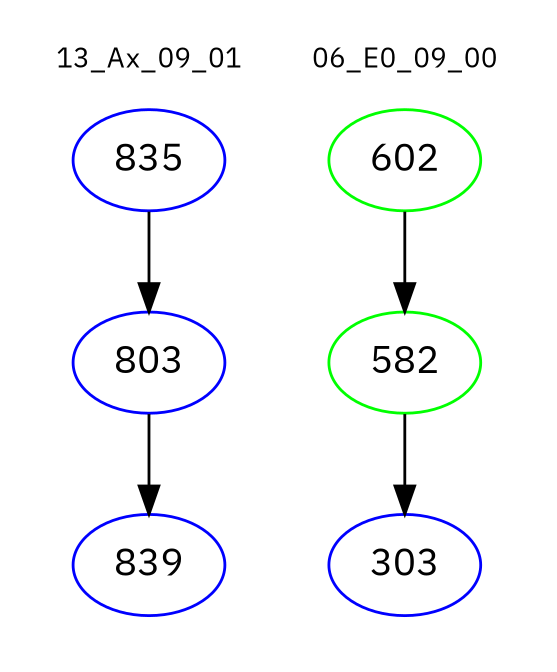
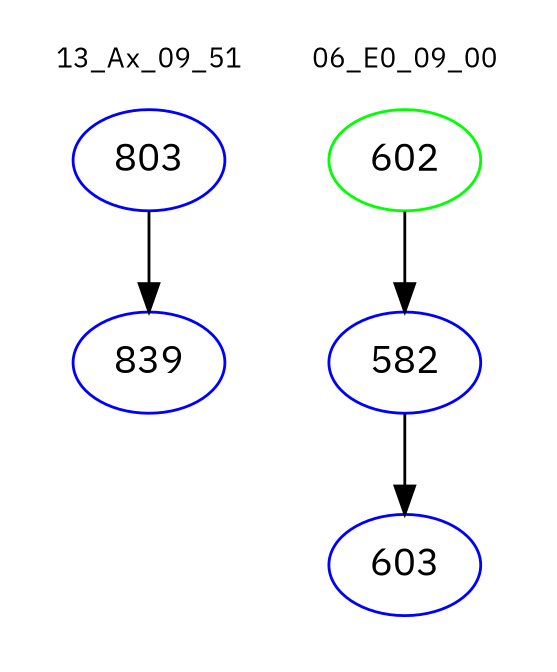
(150, 60) -> (150, 60)
(149, 160) -> none
(405, 363) -> (405, 363)
(405, 565) -> (405, 565)
